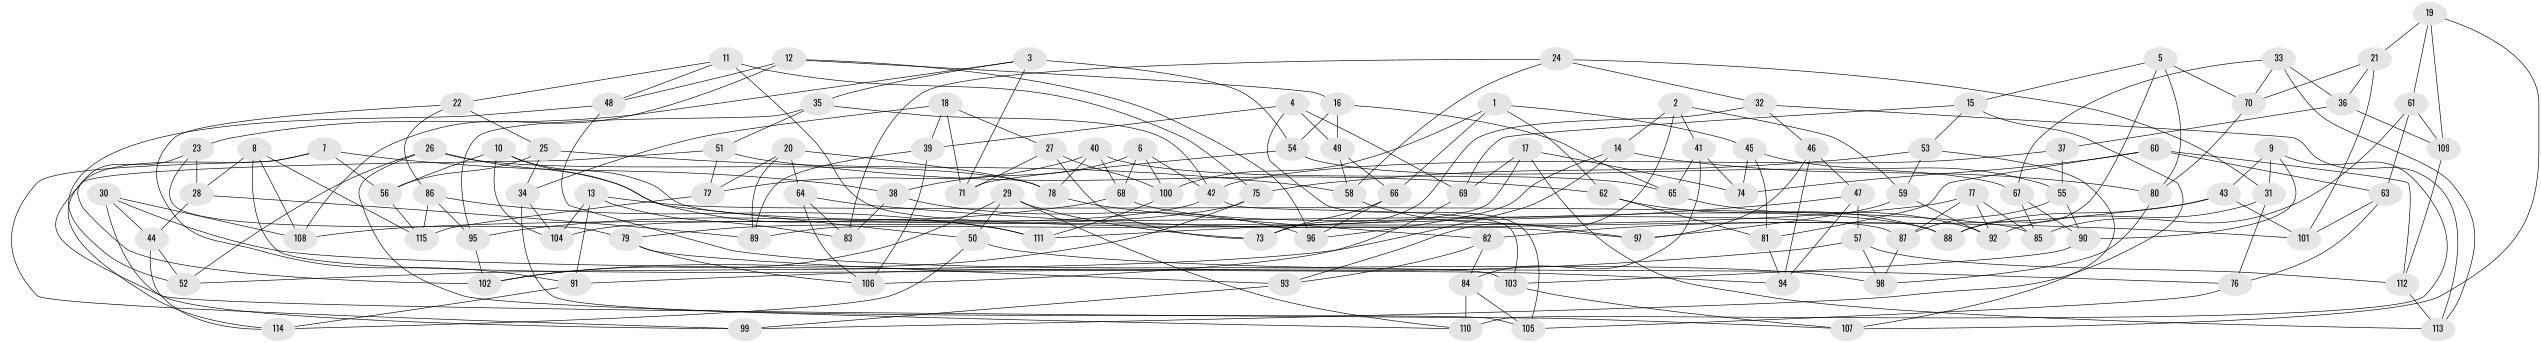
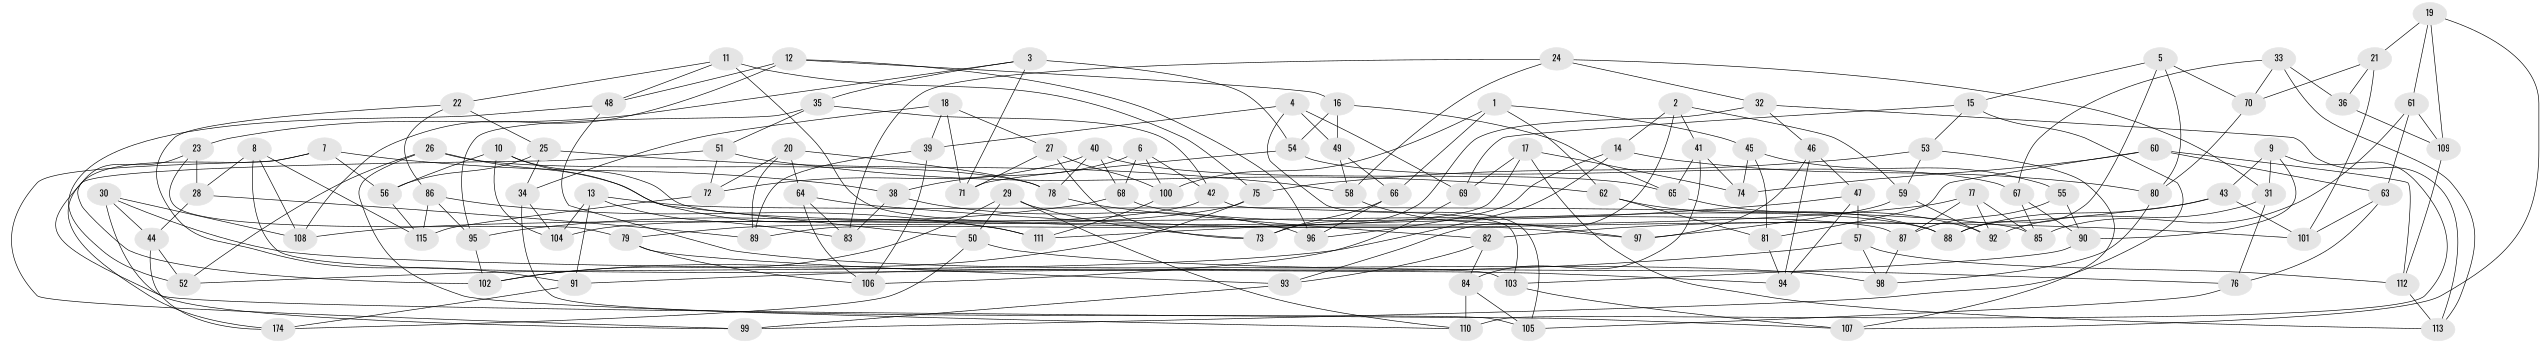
(2062, 149) -> none
(278, 329) -> (278, 329)
